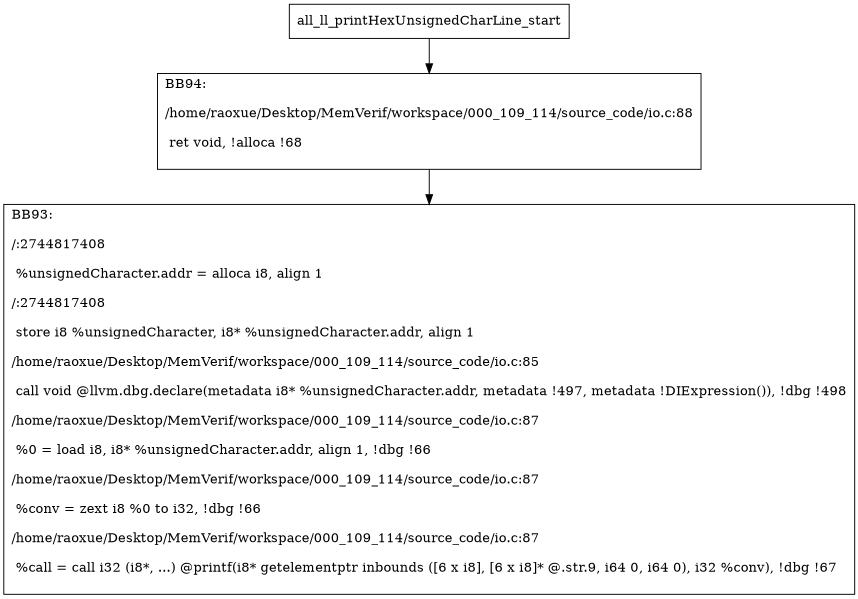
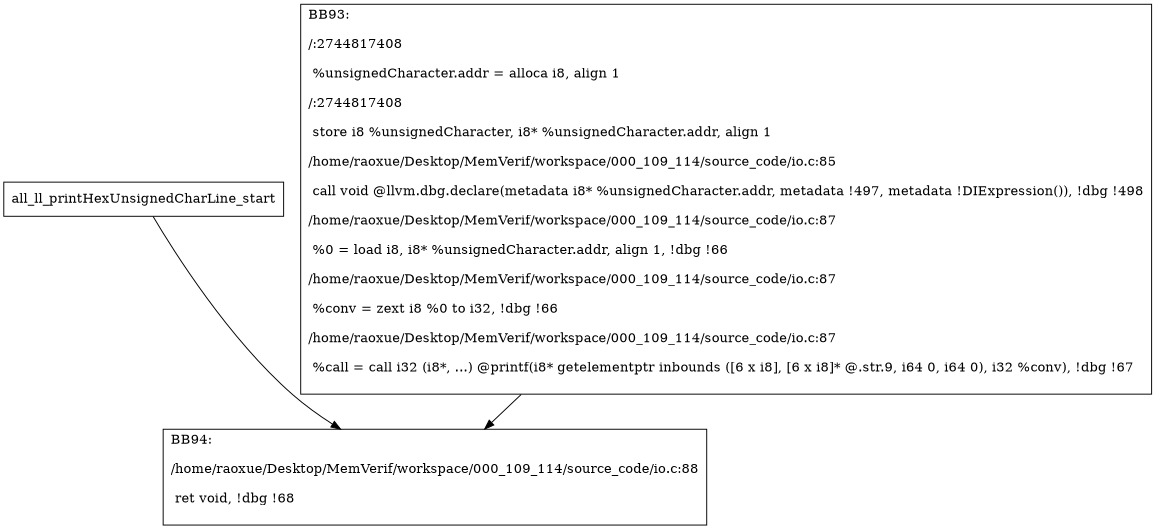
(234, 143) -> (233, 498)
(429, 182) -> (506, 408)
